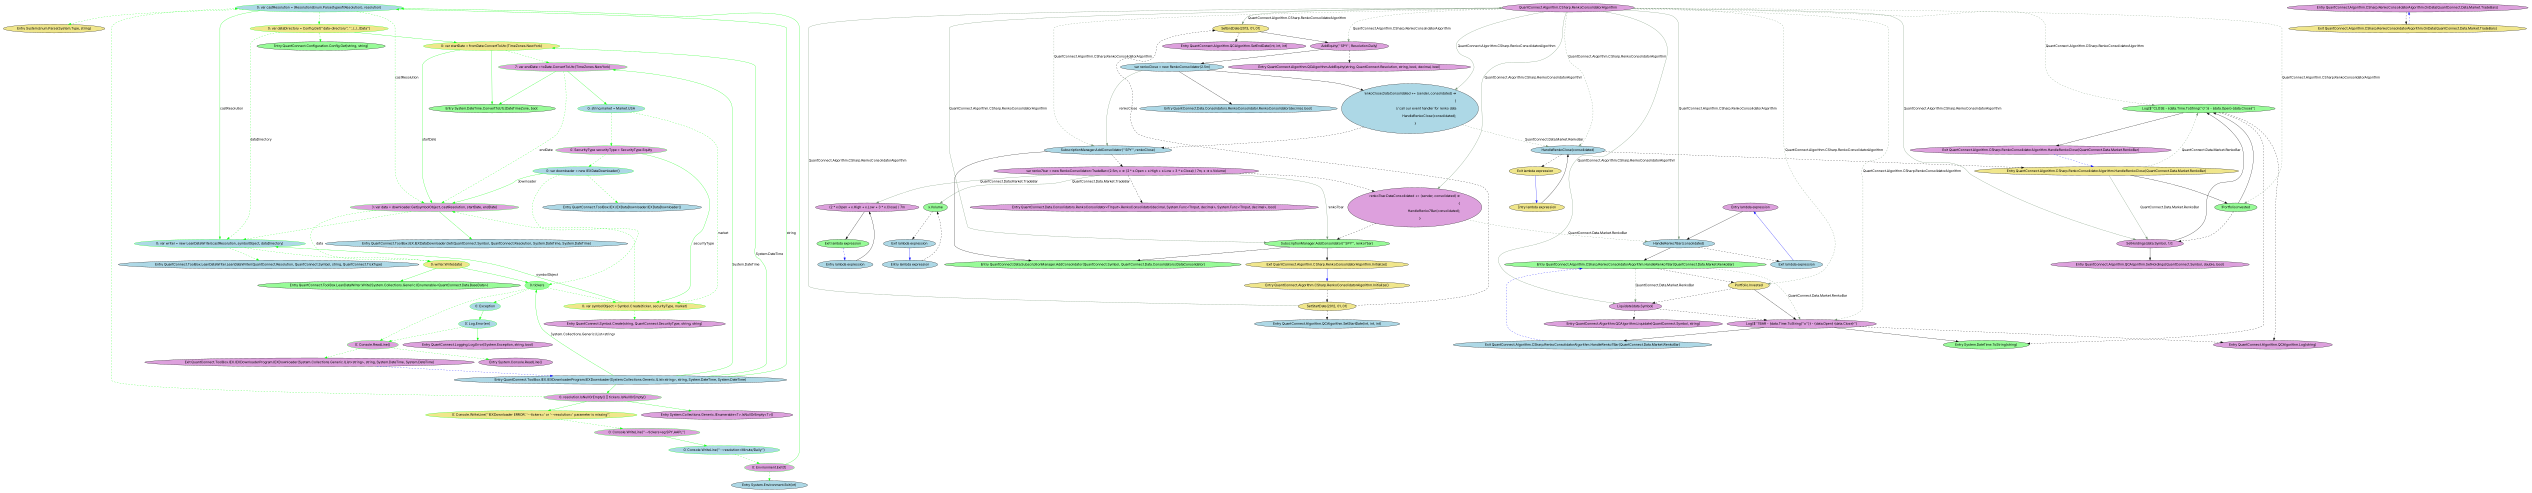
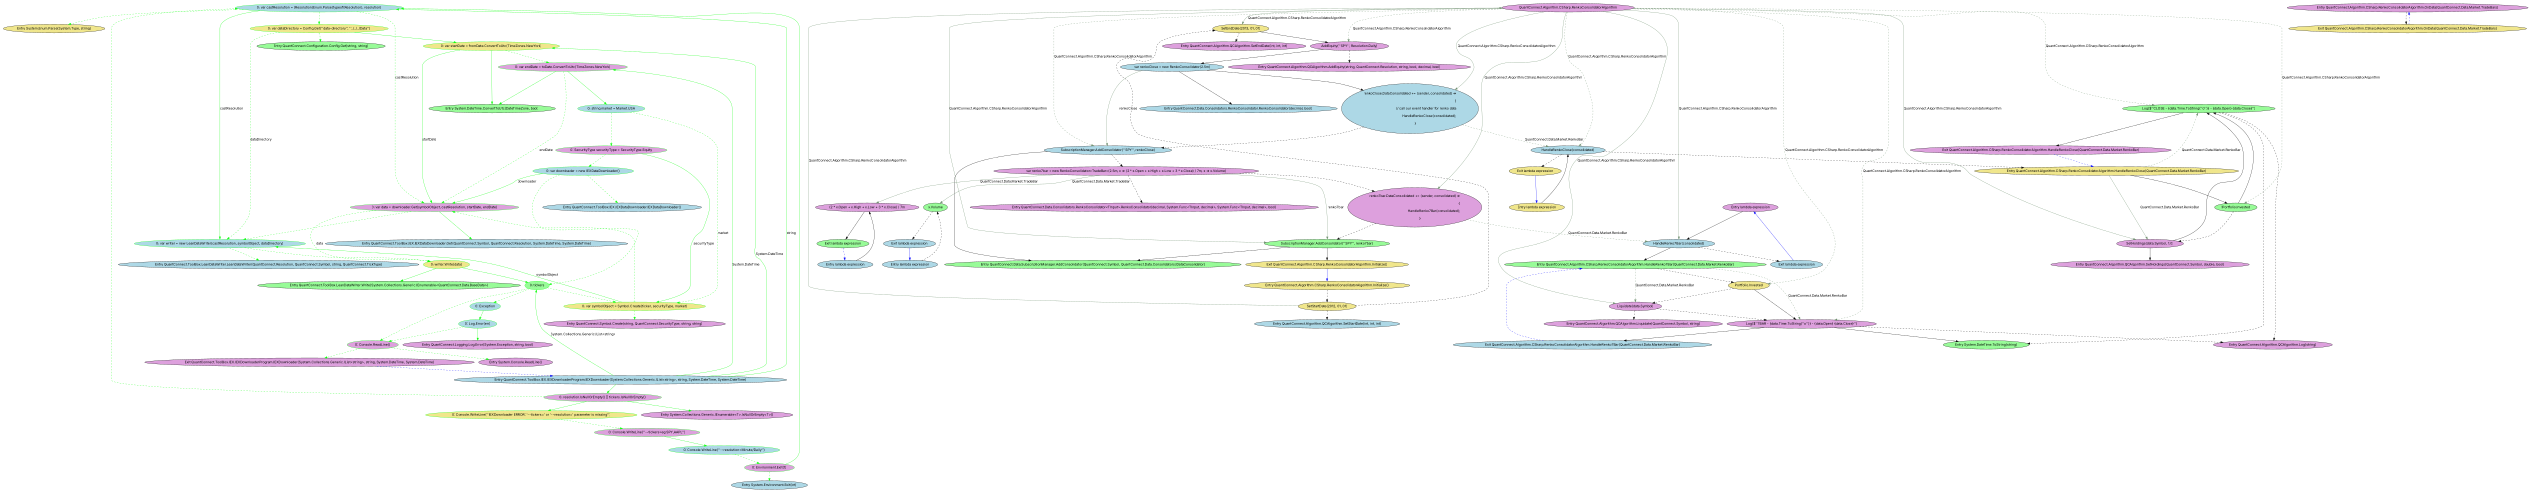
(563, 67) -> (563, 67)
